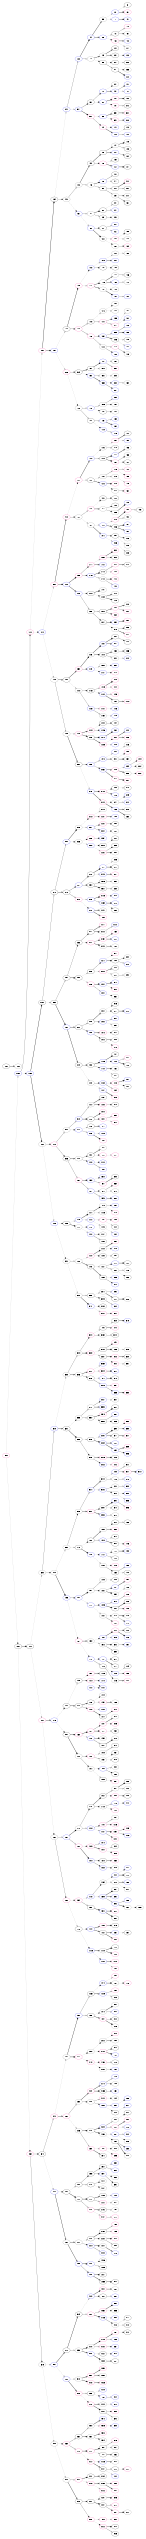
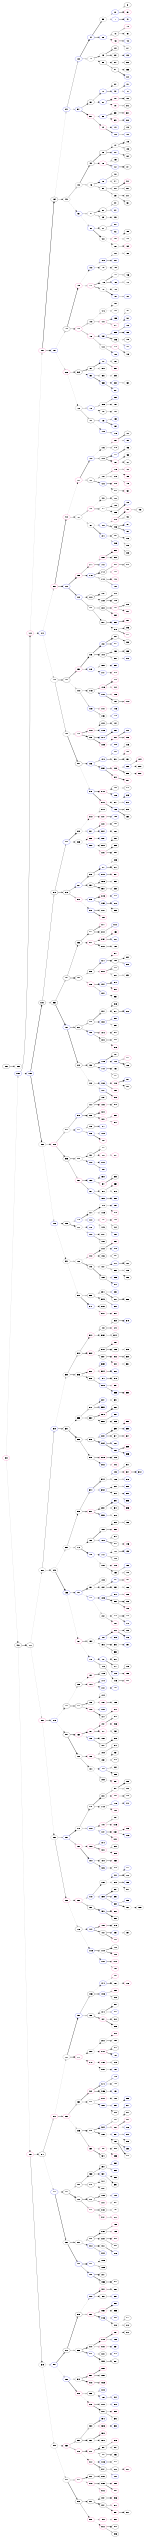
(115, 1580) -> none
(96, 1688) -> (108, 1688)
